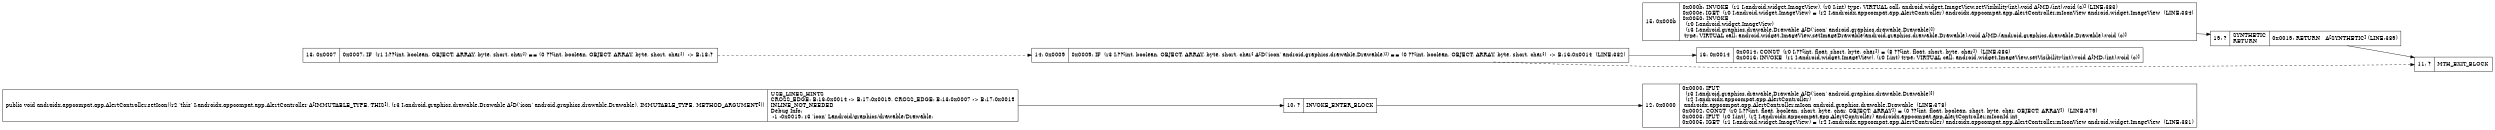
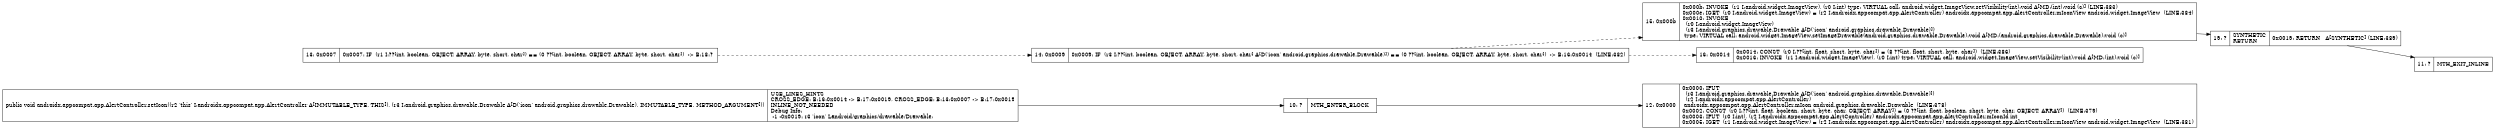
(1707, 19) -> (1707, 19)
(1661, 55) -> (1661, 55)
(2463, 64) -> (2463, 64)
(1952, 68) -> (1545, 43)
(1340, 105) -> (1340, 105)
